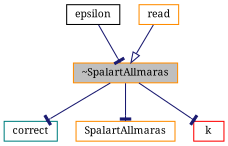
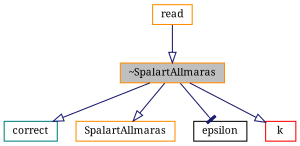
(108, 41) -> (195, 100)
(126, 100) -> (152, 98)
(81, 101) -> (106, 100)
(165, 101) -> (223, 100)
